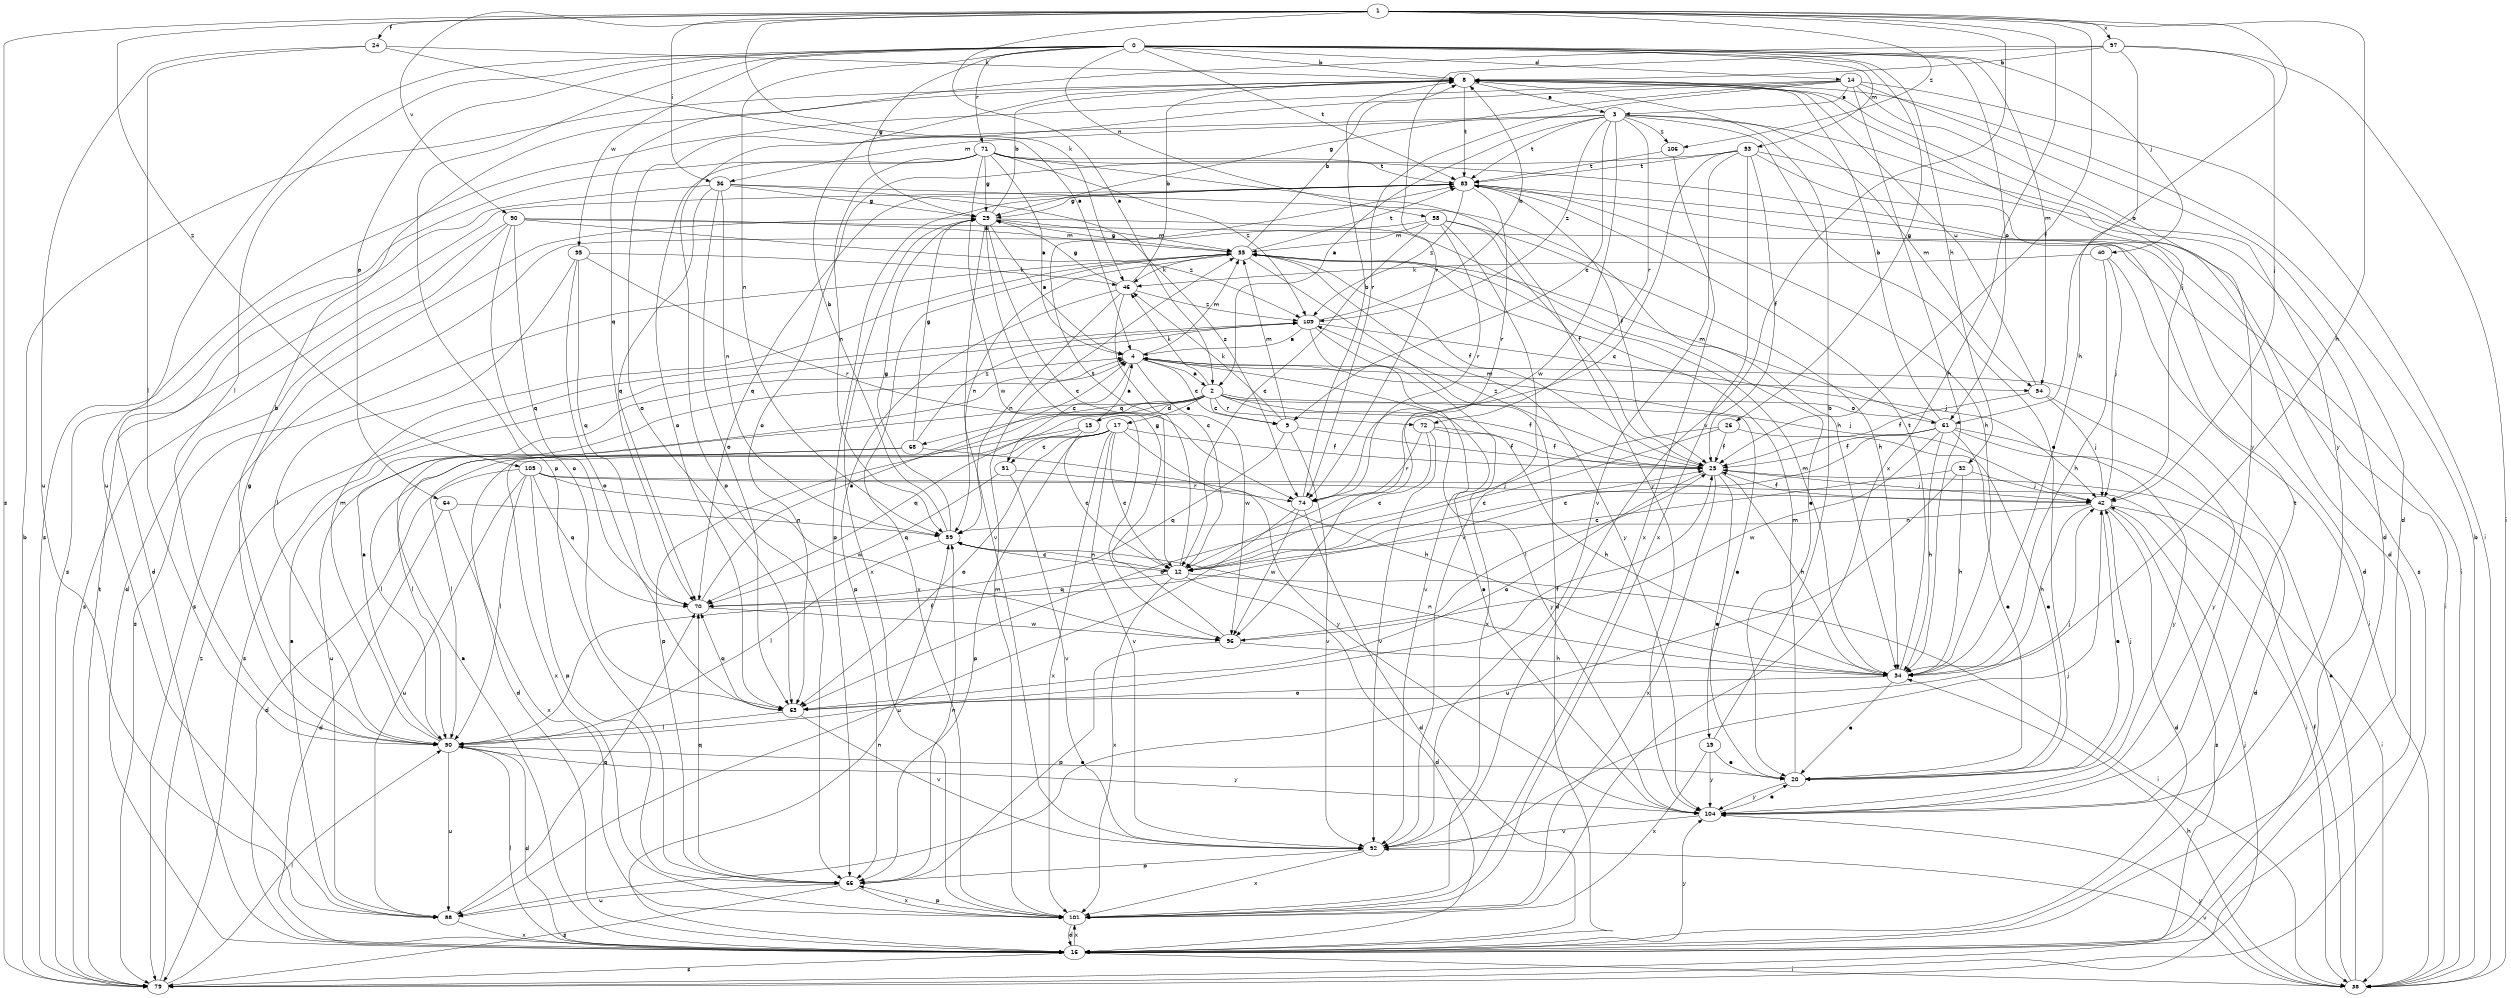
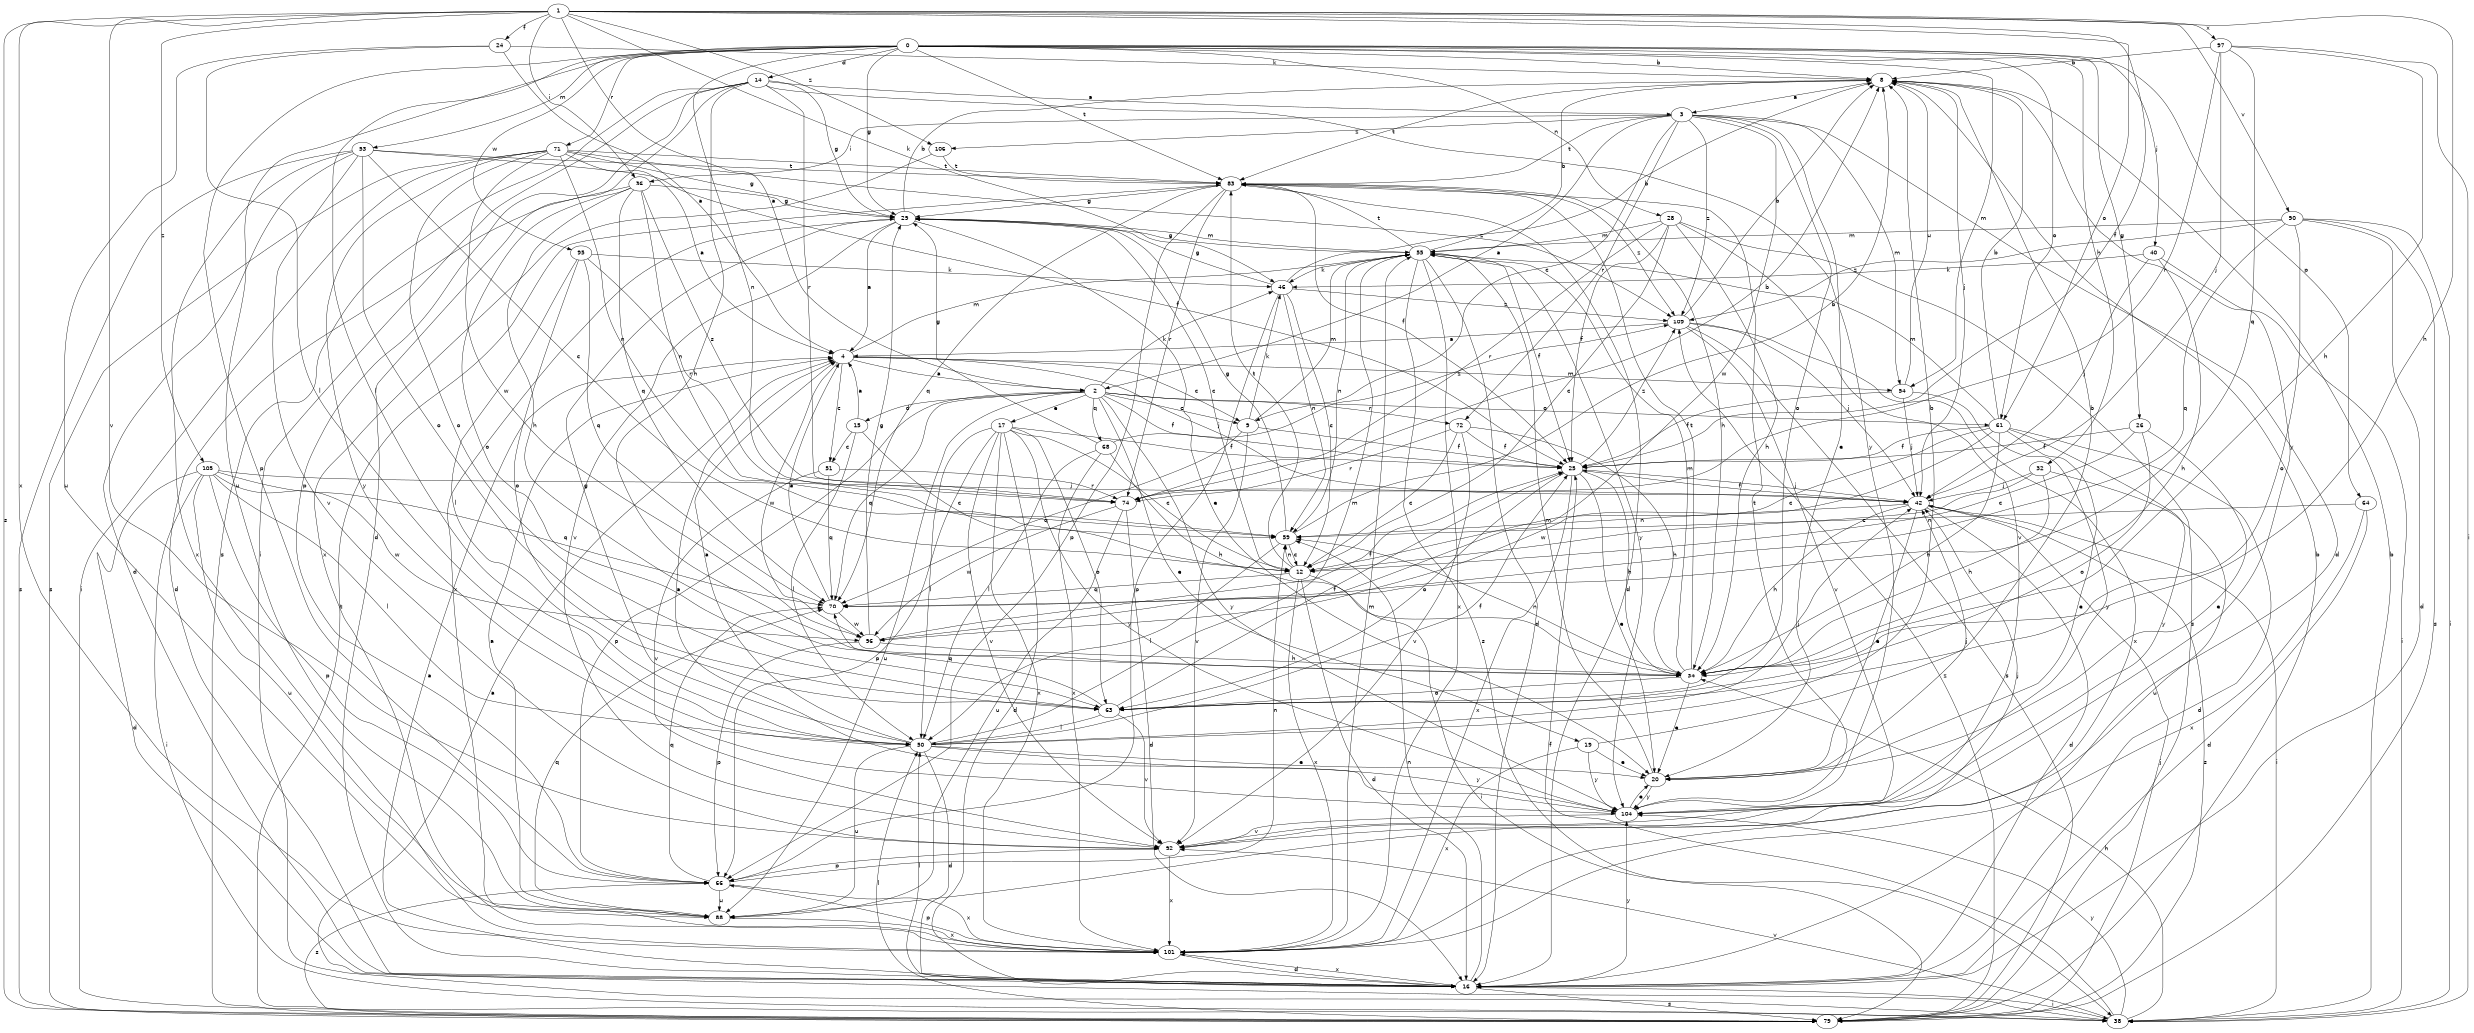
(968, 149) -> (850, 149)
(1436, 218) -> (1671, 218)
(1526, 555) -> (1370, 555)
(757, 950) -> (943, 933)
